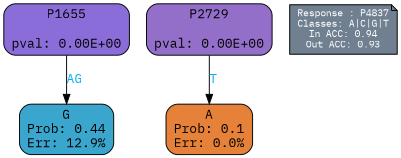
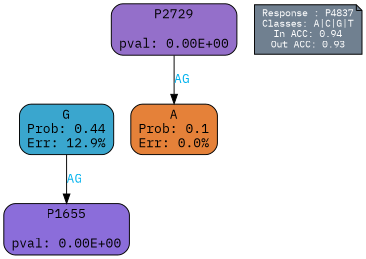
(67, 75) -> (67, 174)
(214, 79) -> (182, 79)
